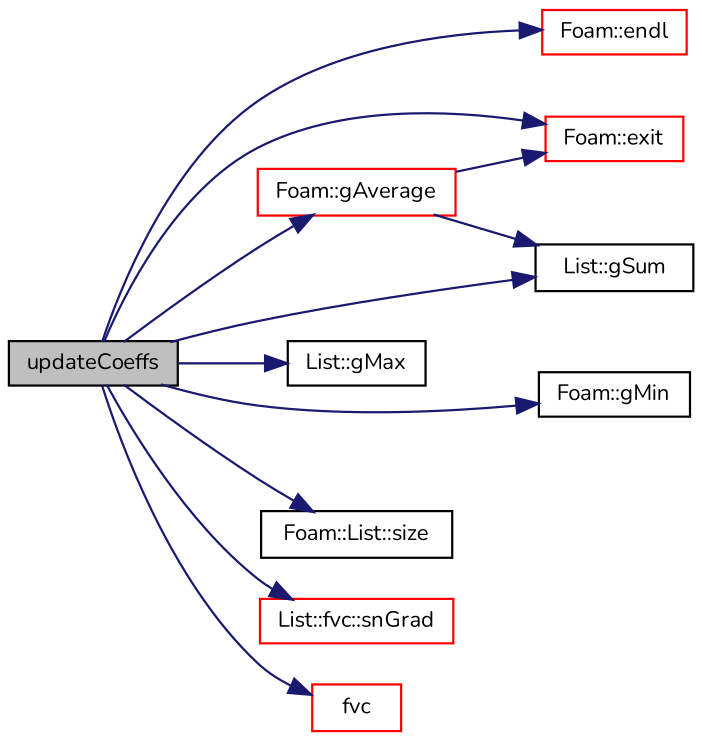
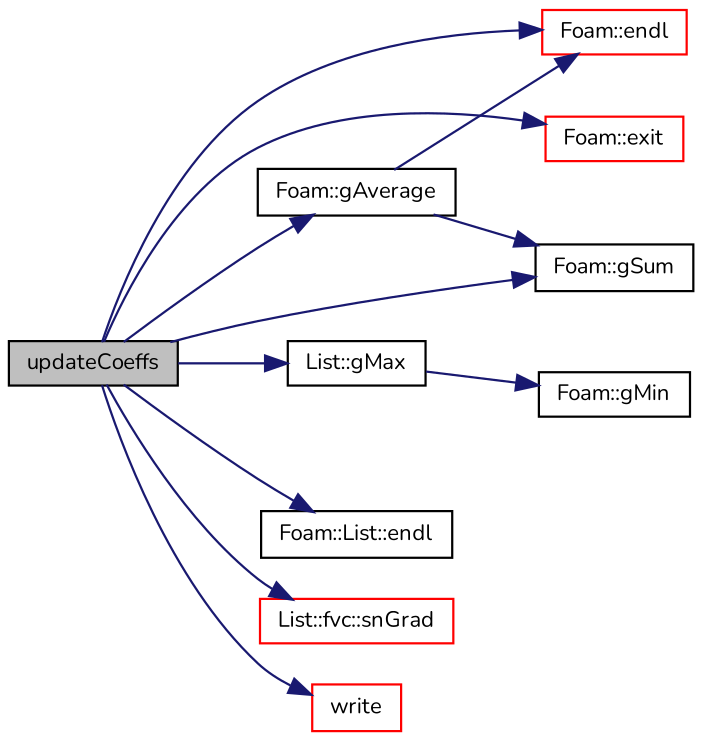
(490, 165) -> (460, 128)
(357, 192) -> (357, 192)
(614, 268) -> (614, 268)
(338, 412) -> (471, 377)
(357, 534) -> (357, 534)
(357, 708) -> (357, 708)
